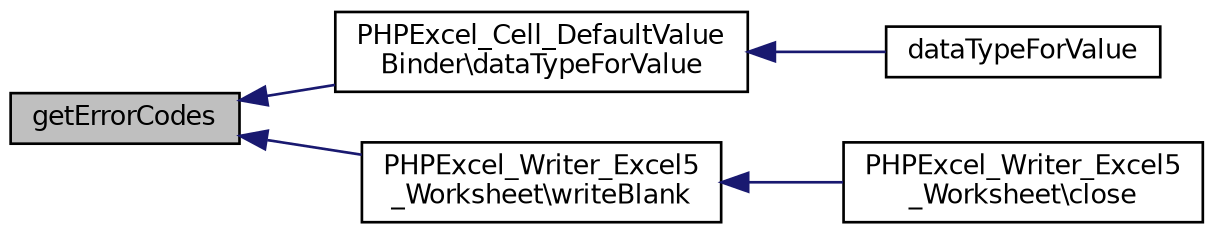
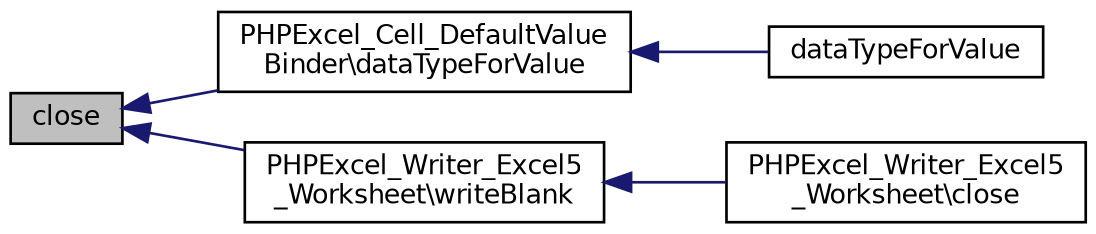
(125, 118) -> (67, 118)
